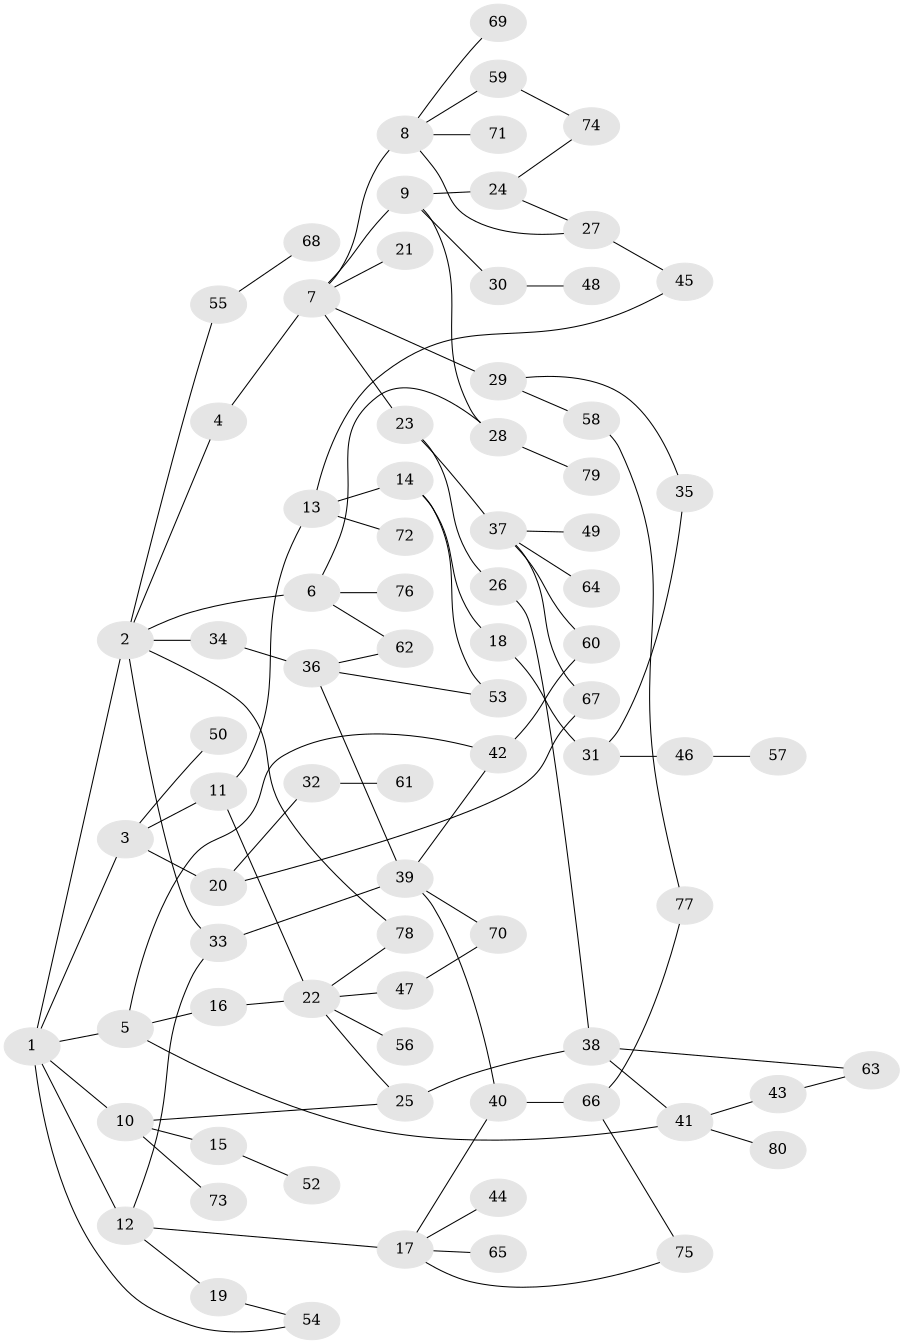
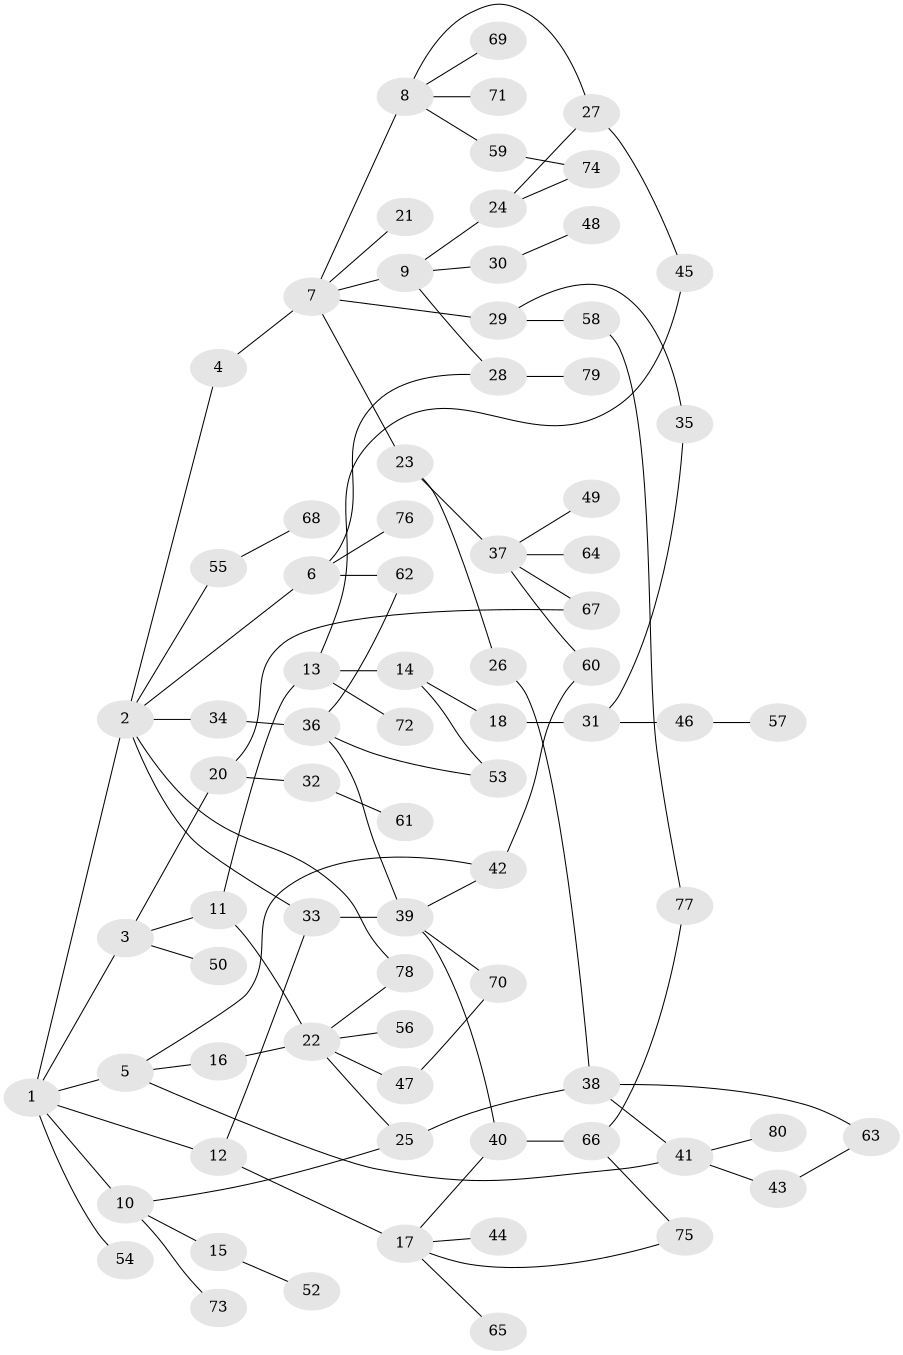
(219, 1297) -> none
